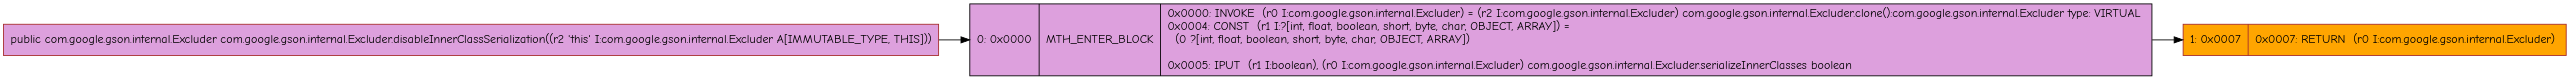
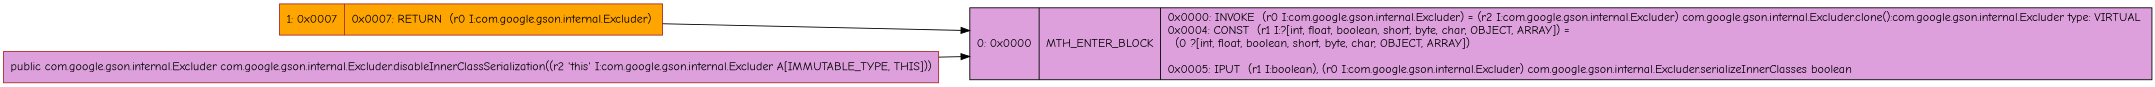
(2163, 40) -> (812, 27)
